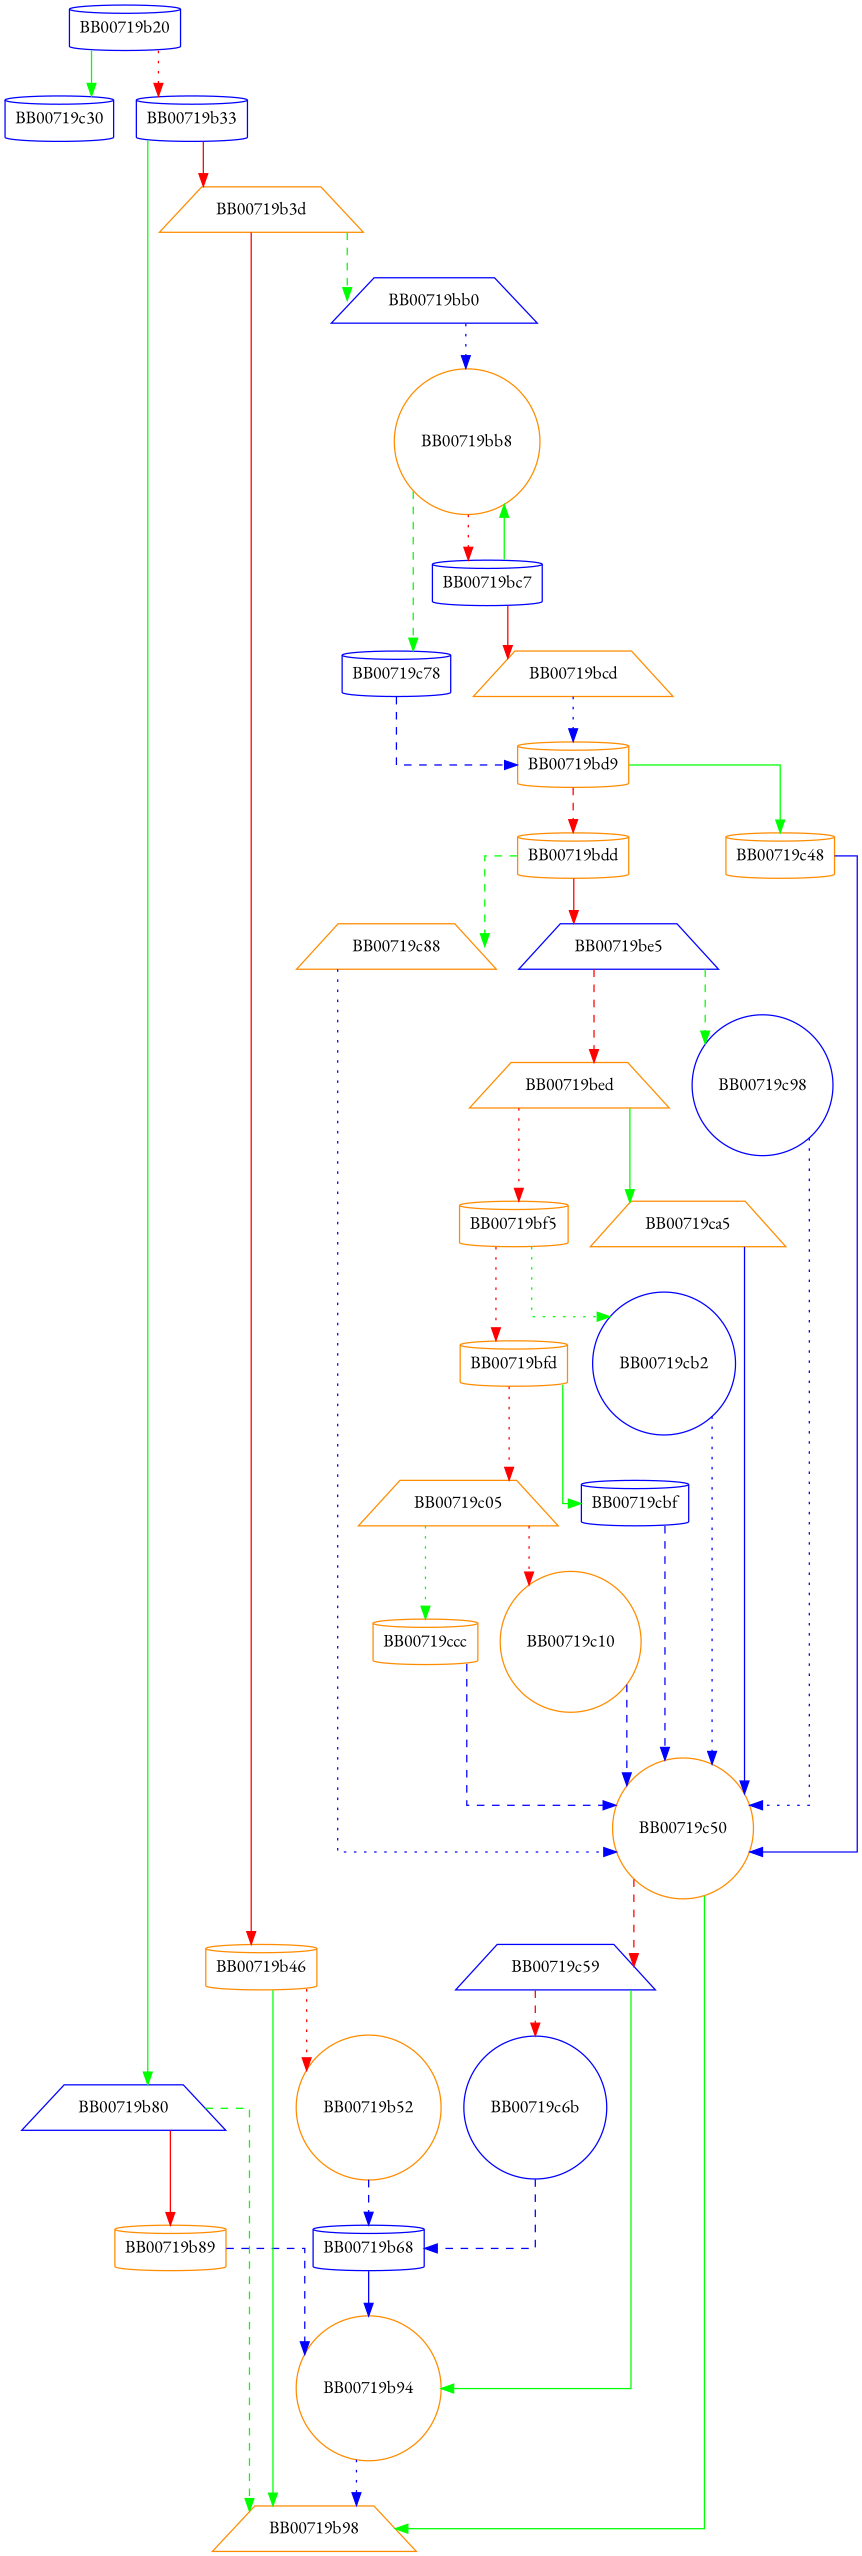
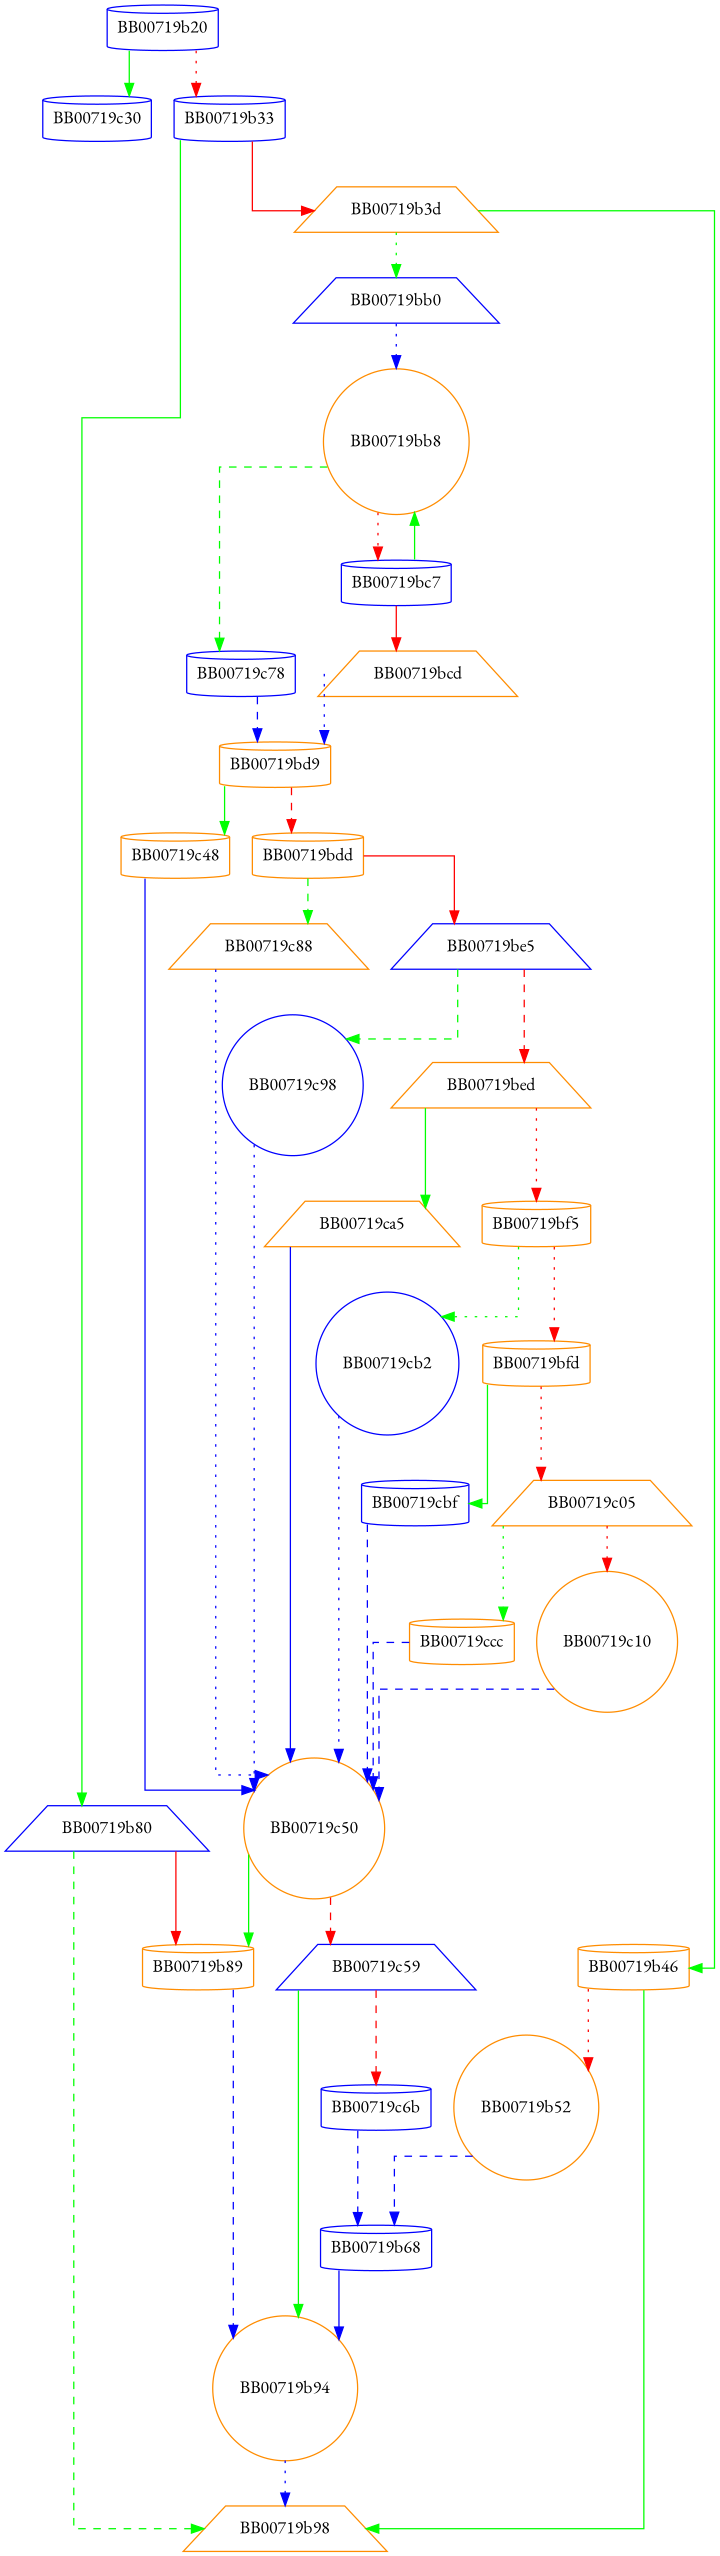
(347, 260) -> (396, 249)
(251, 1082) -> (714, 978)
(535, 2108) -> (376, 2108)
(704, 2361) -> (249, 1894)
